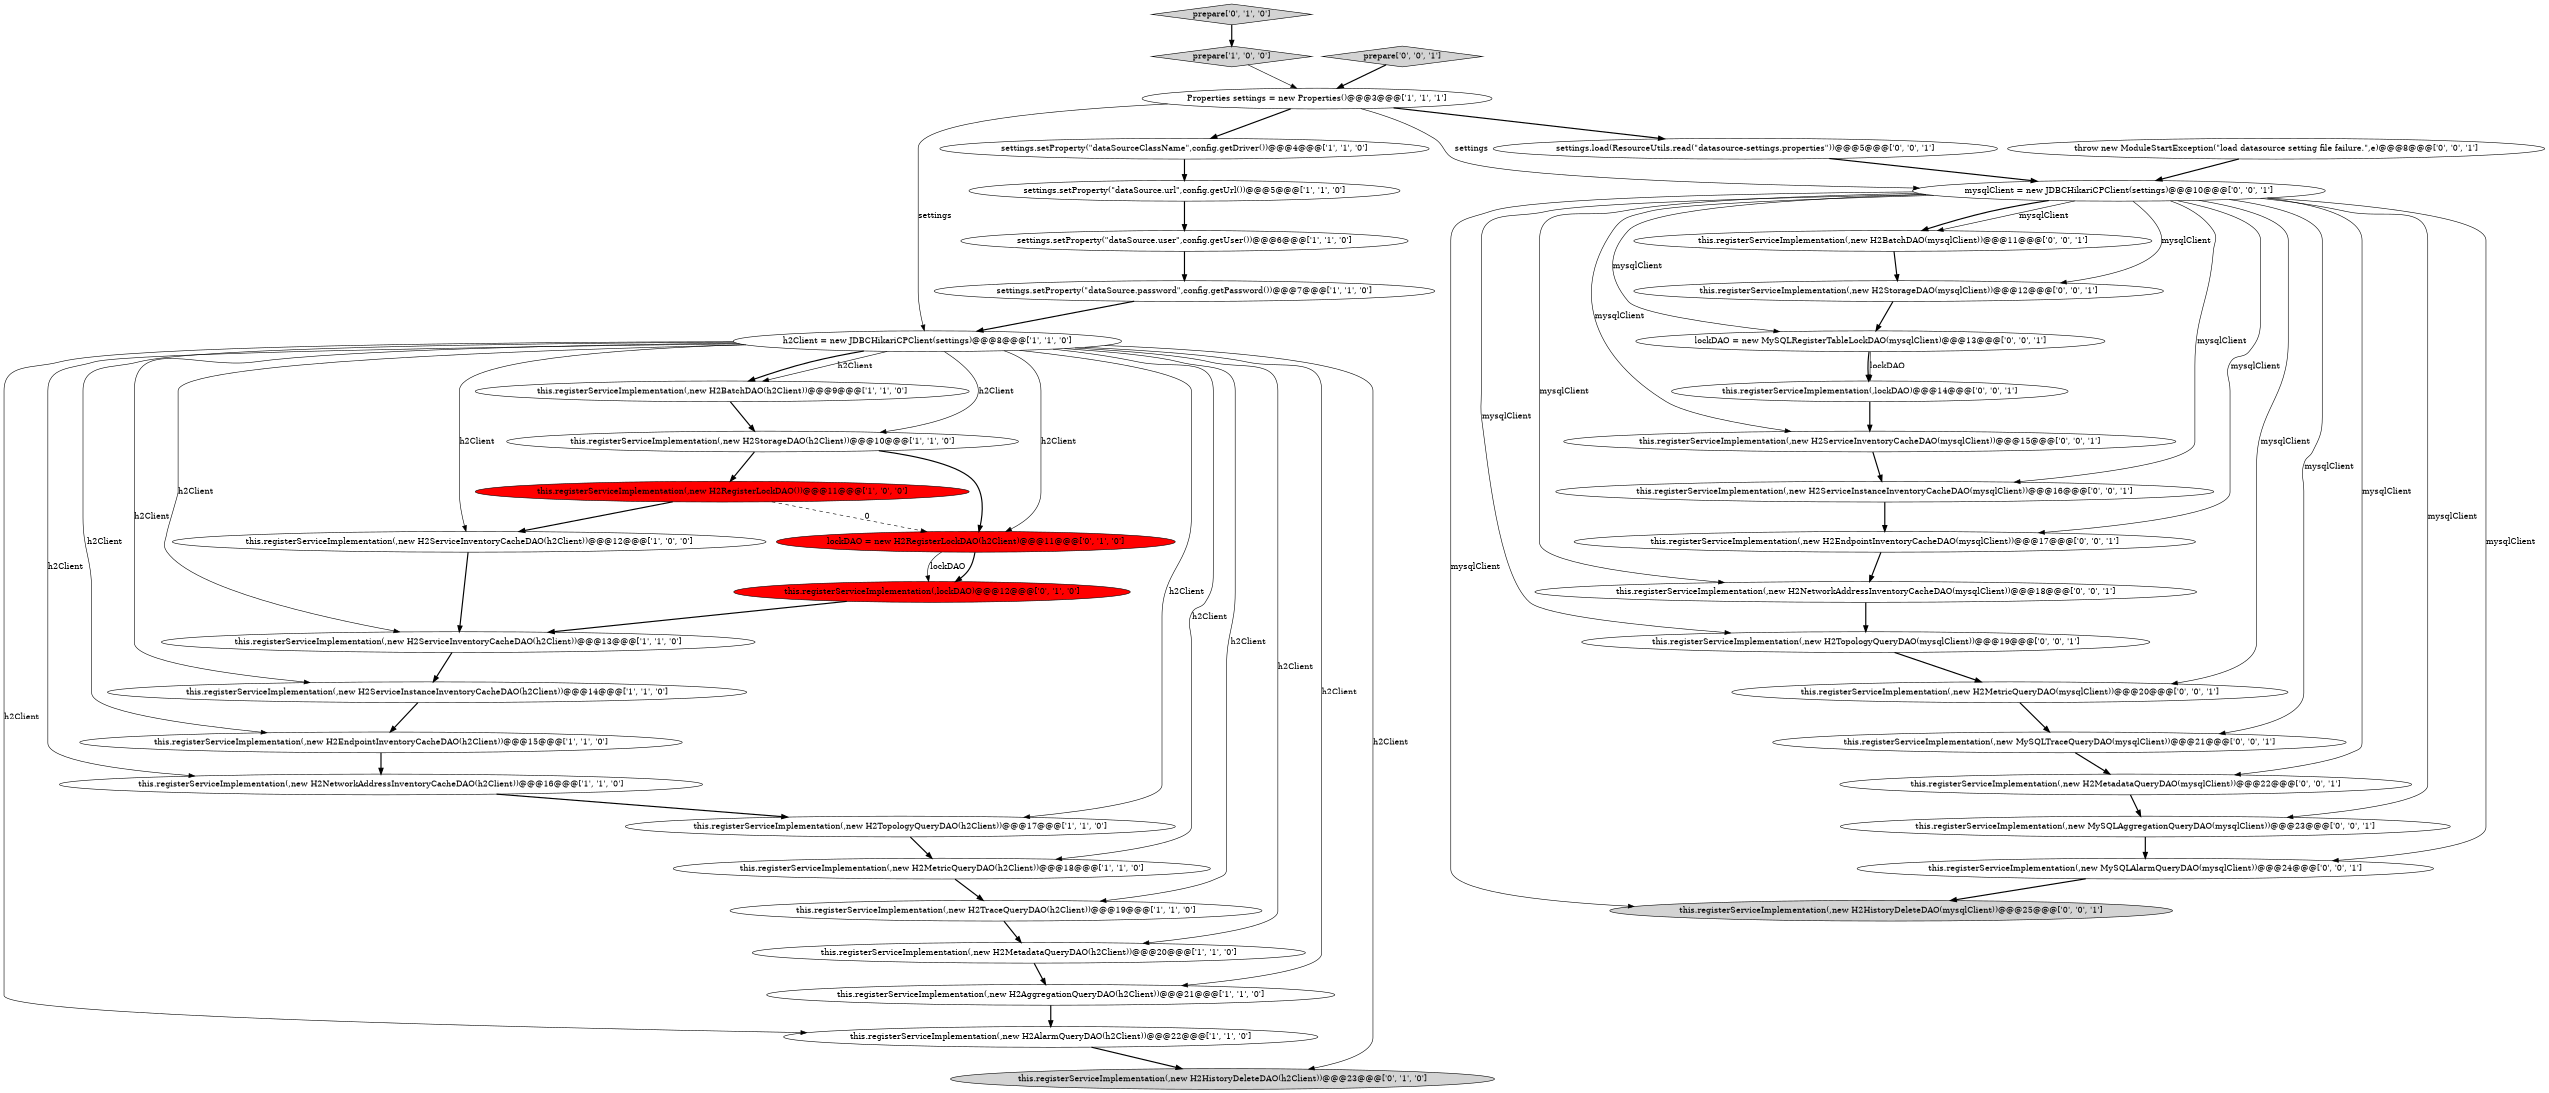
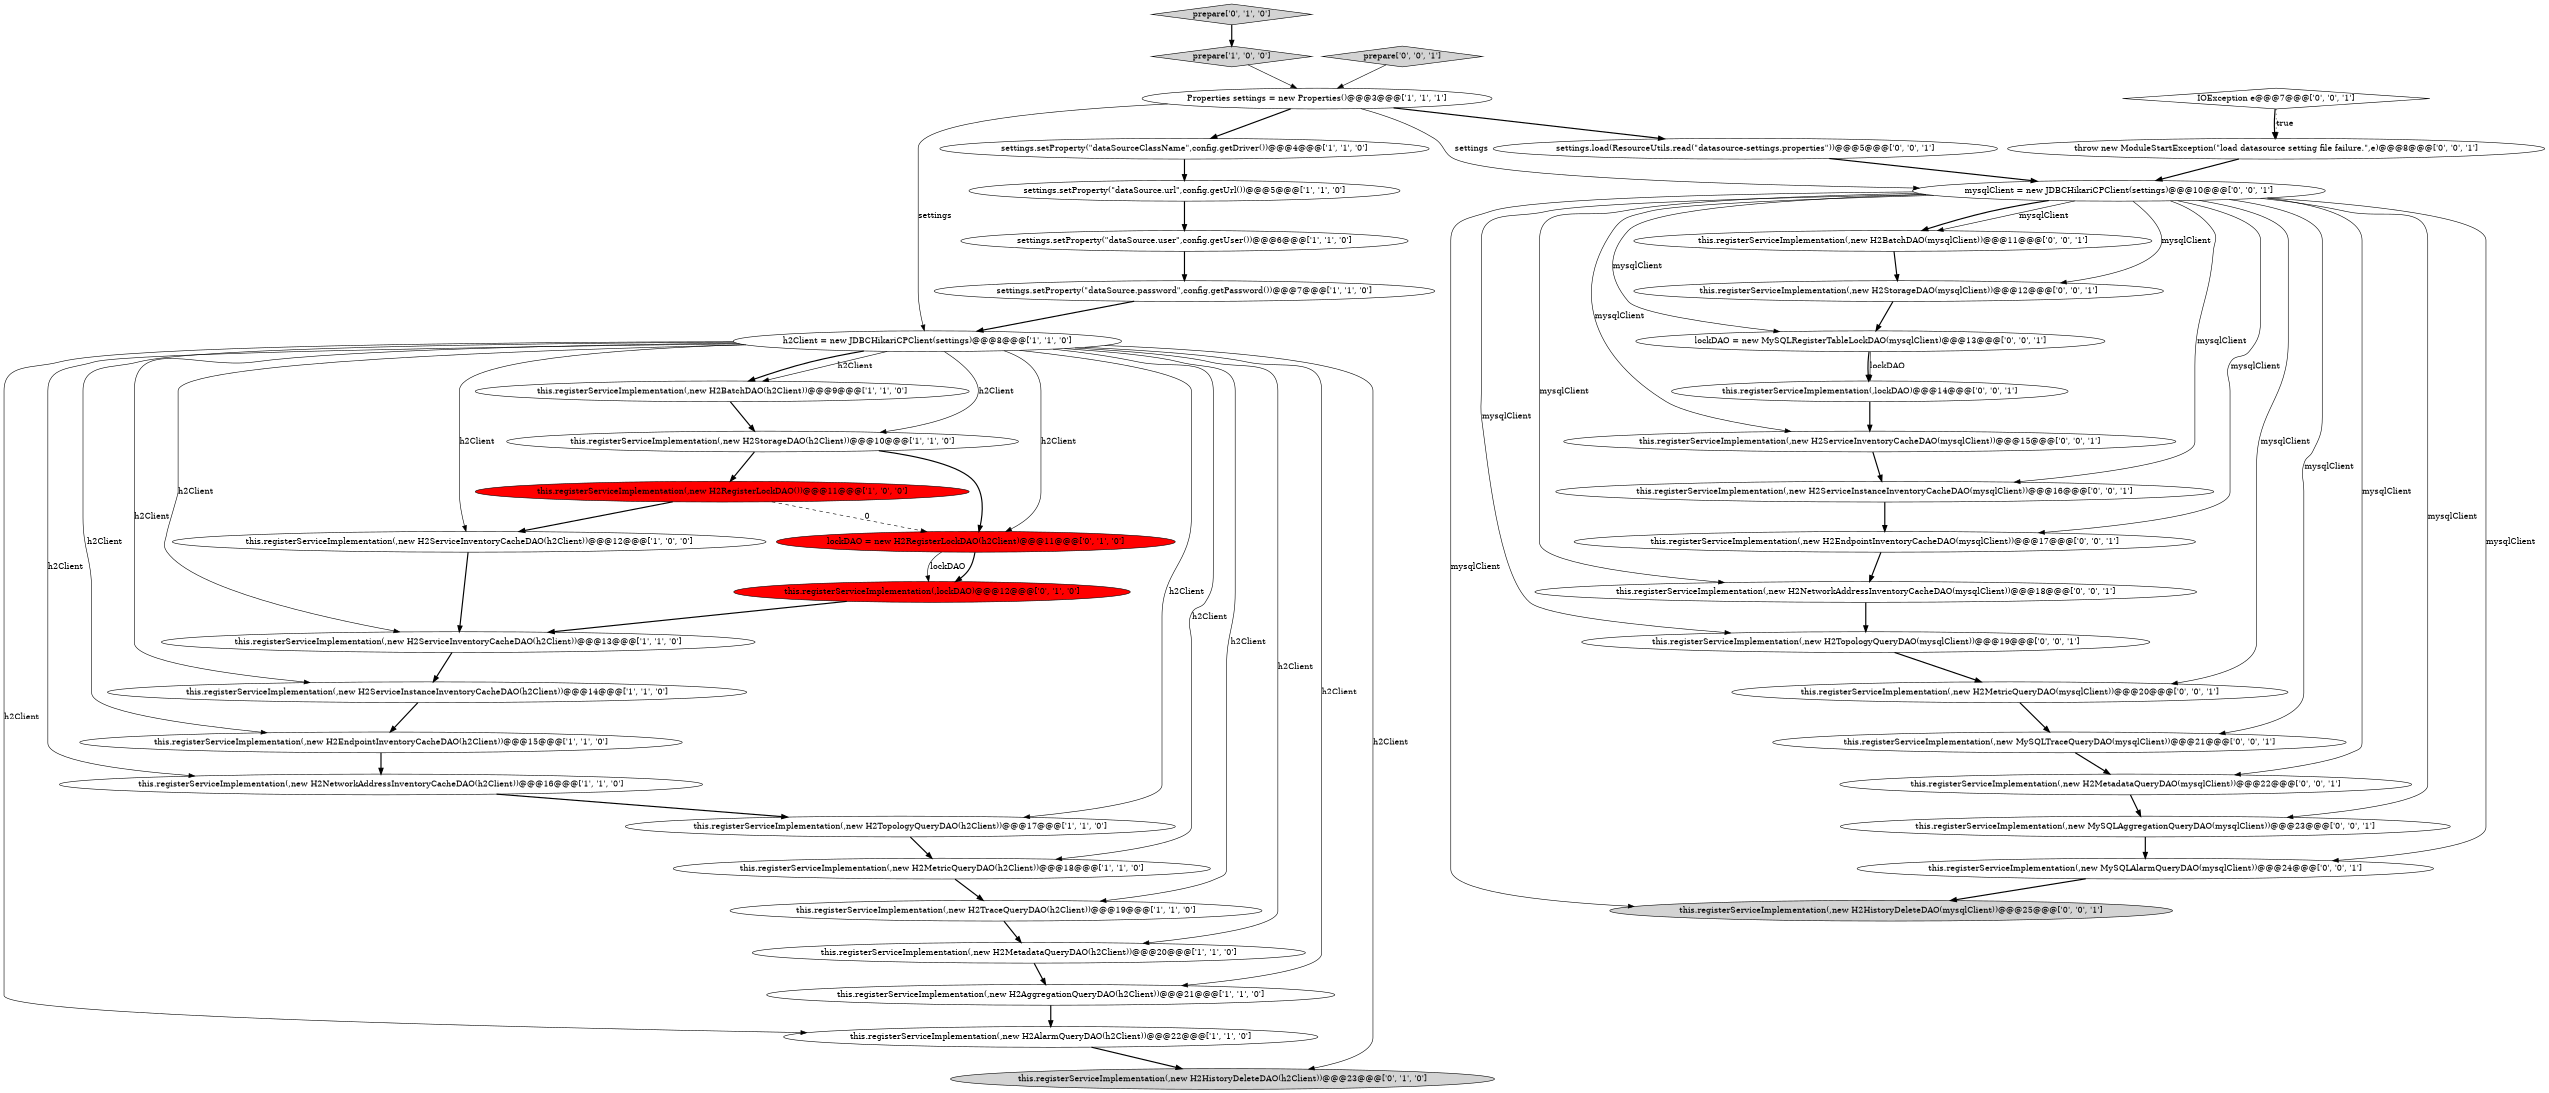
(1364, 75) -> (1364, 75)
none -> (2276, 99)
